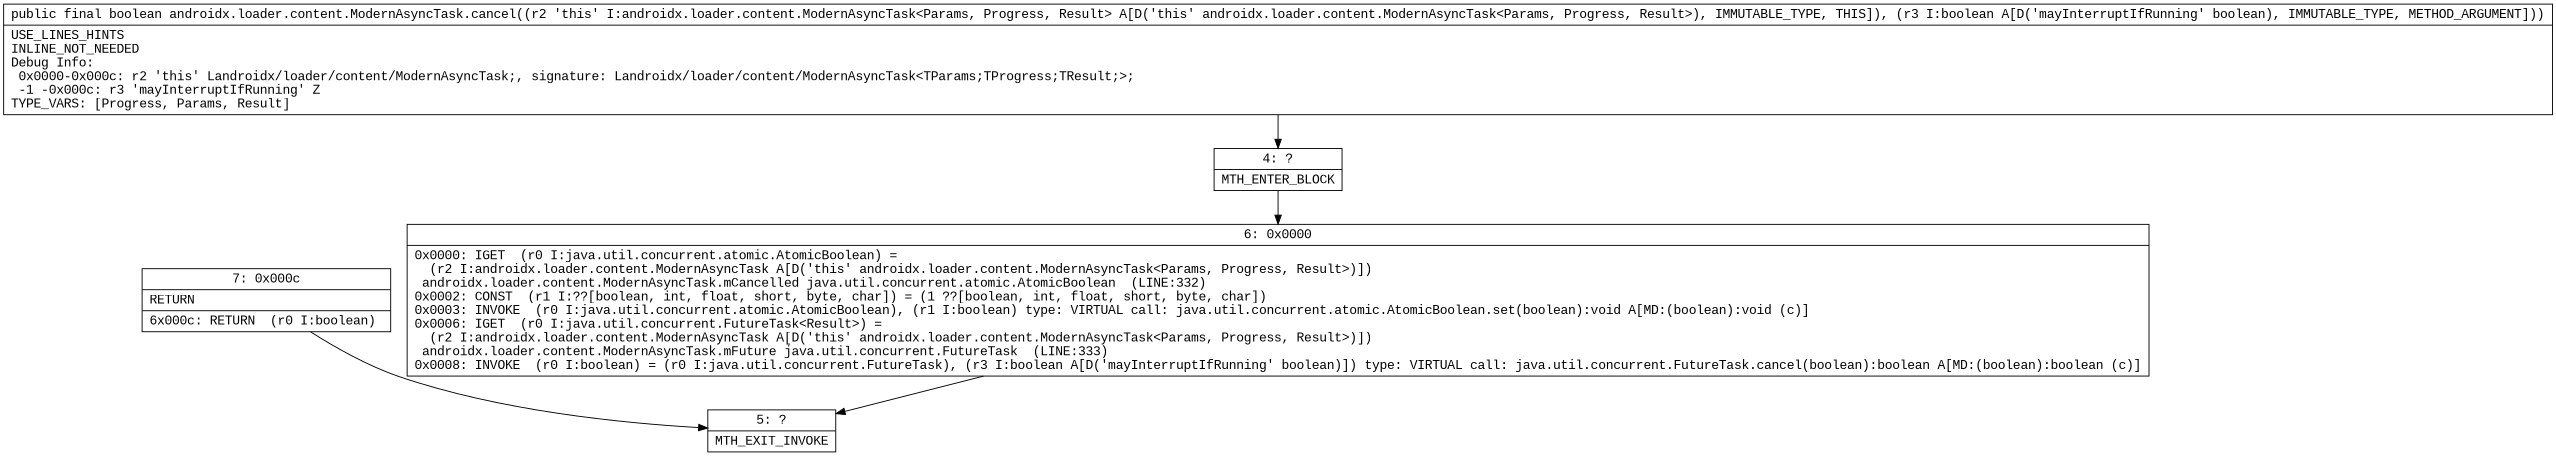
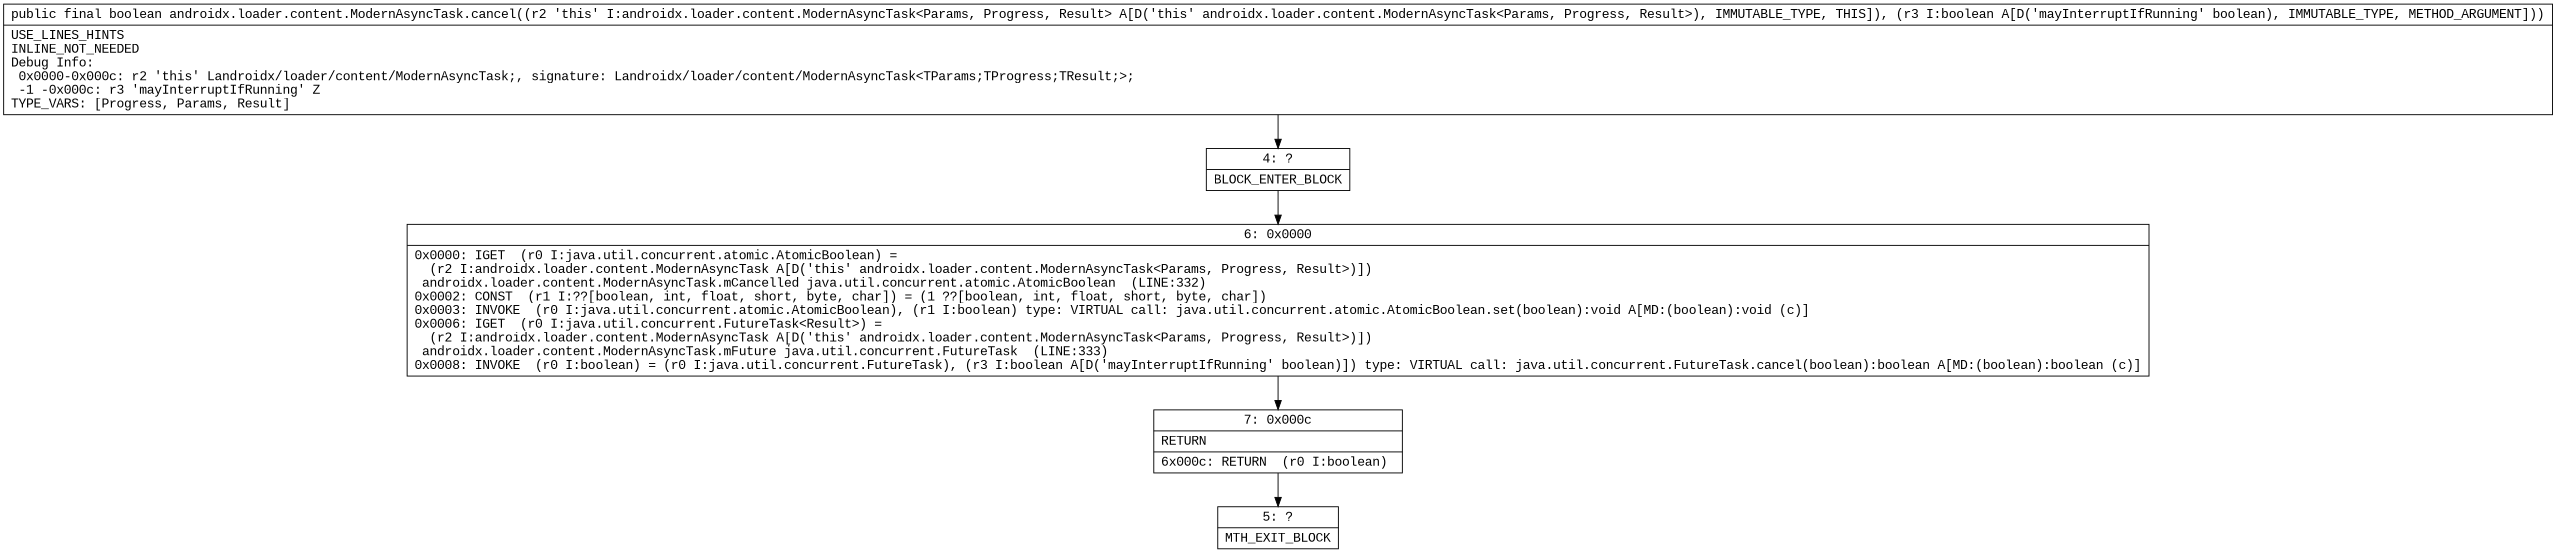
(1278, 180) -> (1278, 180)
(914, 394) -> (1278, 388)
(772, 441) -> (1278, 538)
